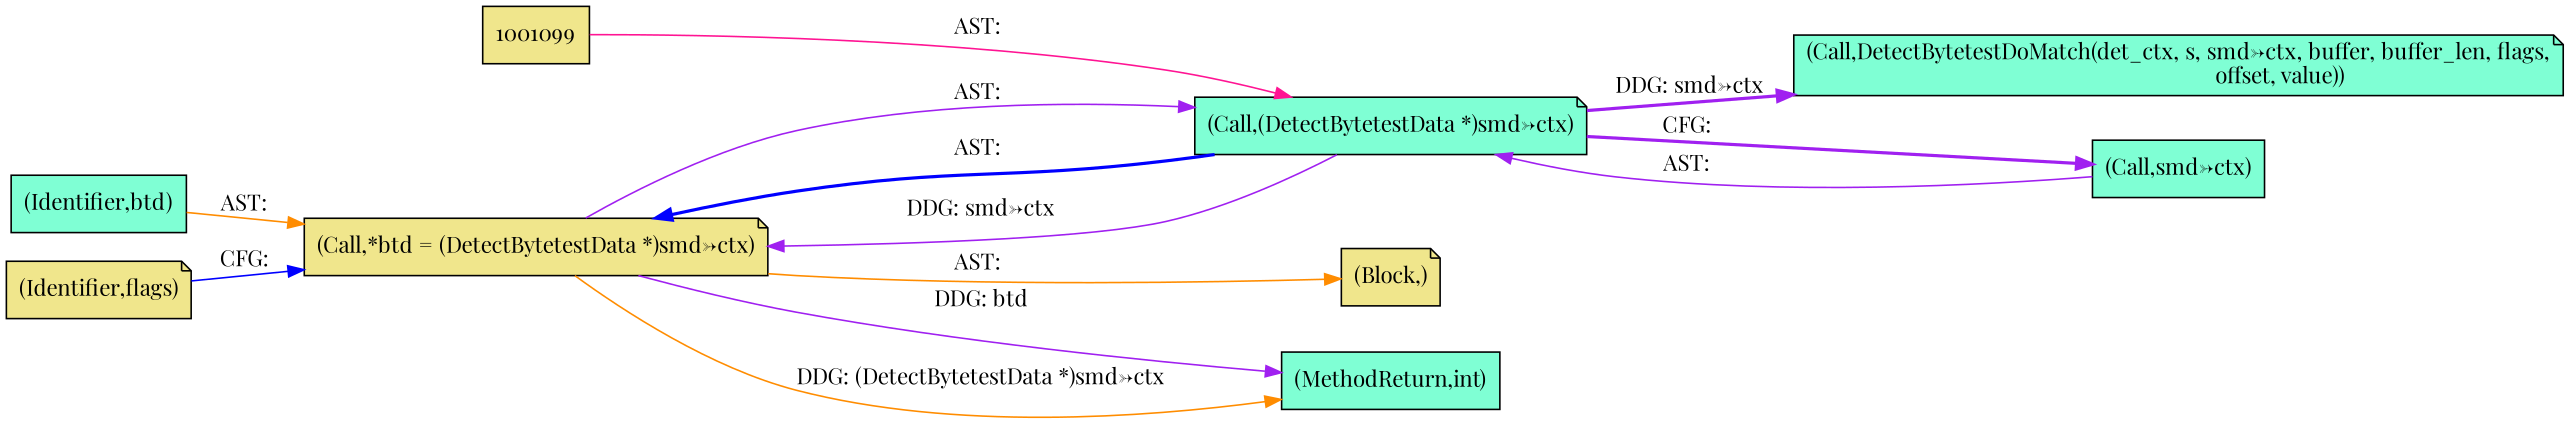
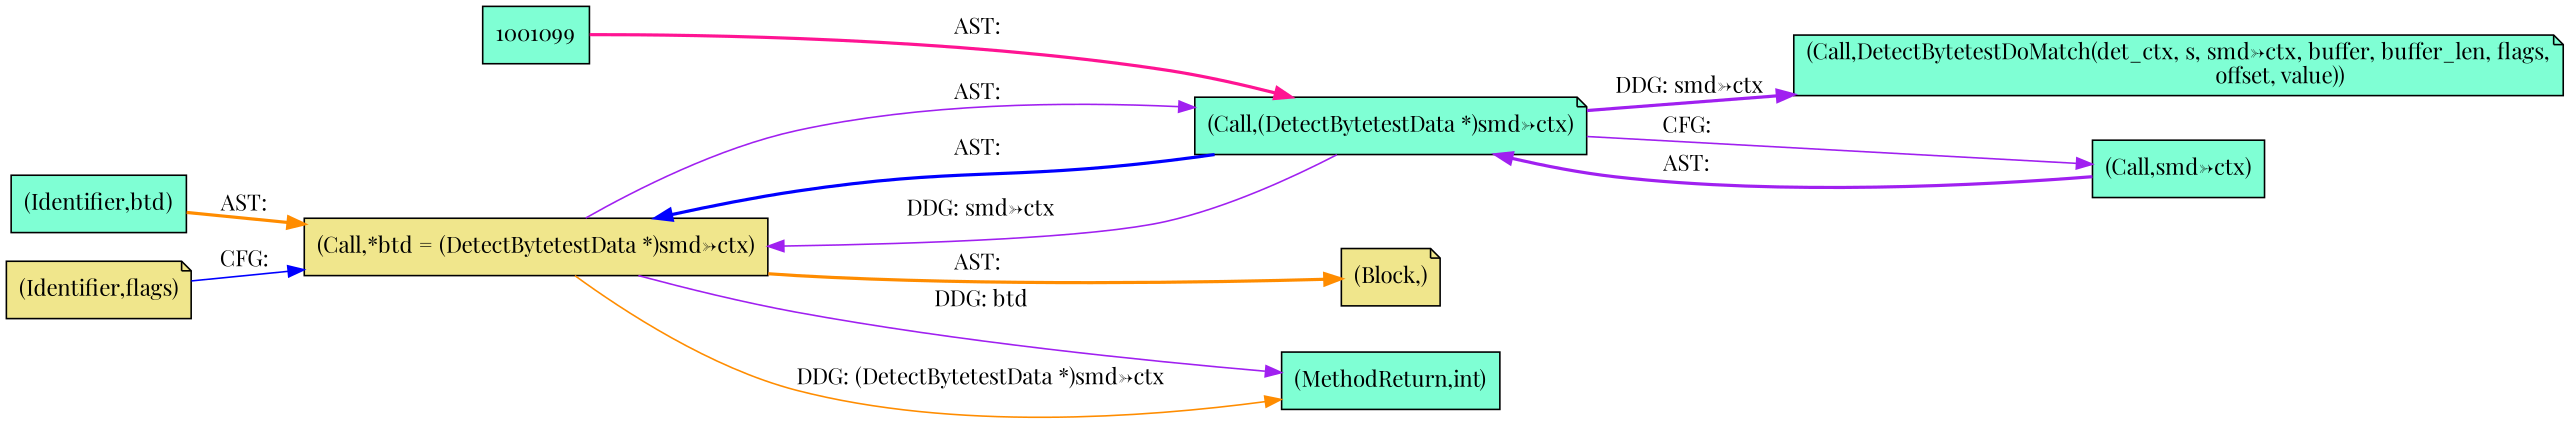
(536, 35) -> (536, 35)
(934, 46) -> (934, 46)
(1832, 150) -> (1832, 150)
(1801, 187) -> (1801, 187)
(237, 217) -> (237, 217)
(536, 247) -> (536, 247)
(1046, 282) -> (1046, 282)
